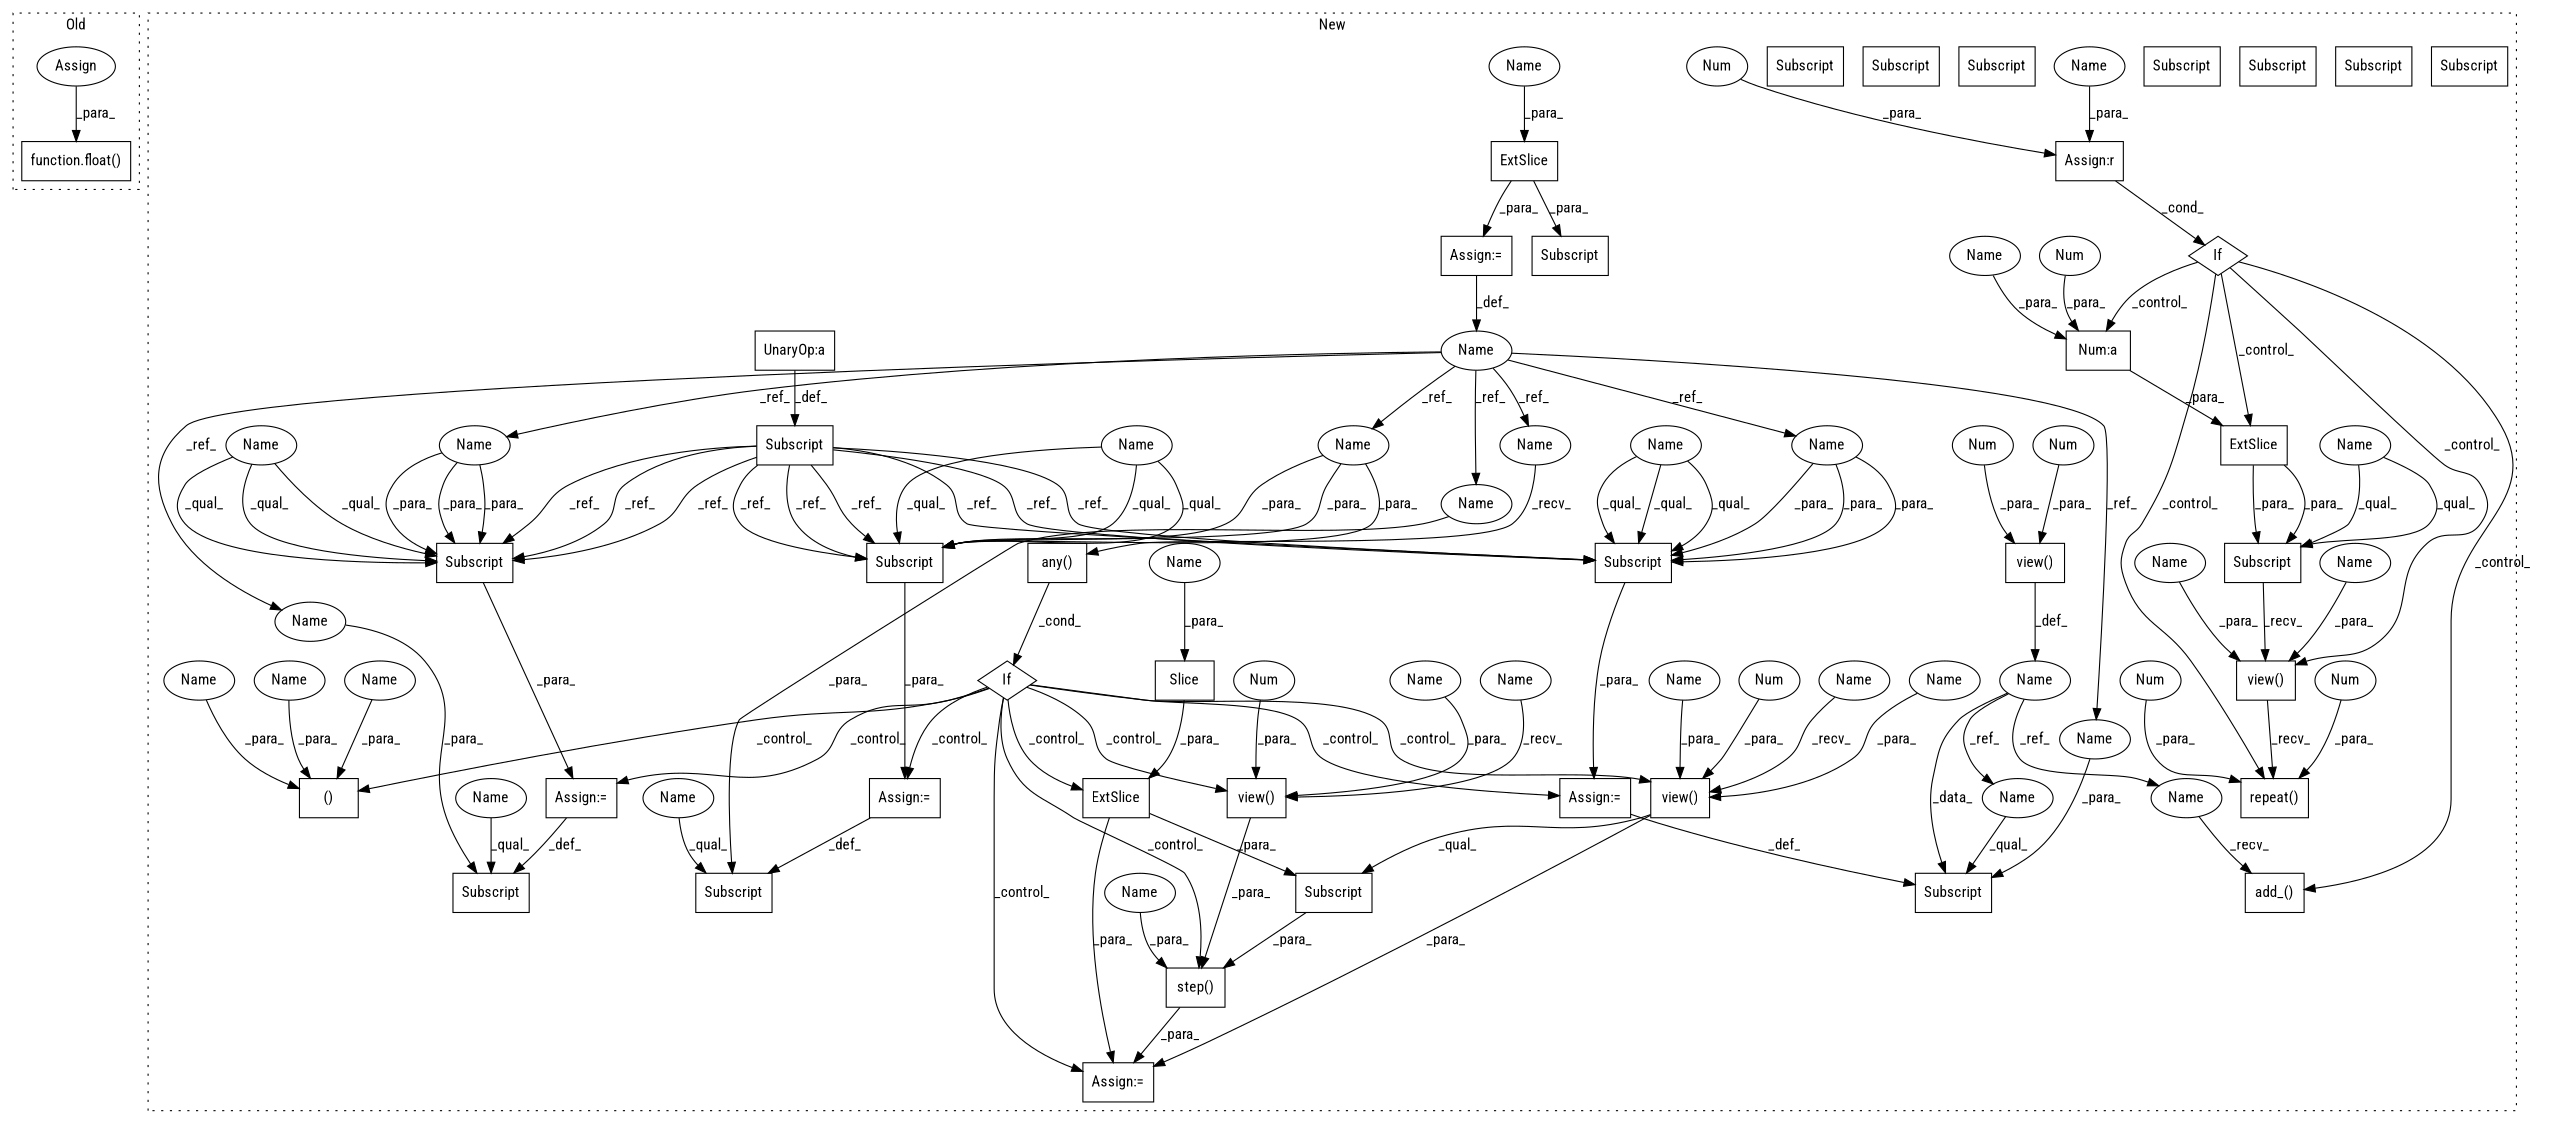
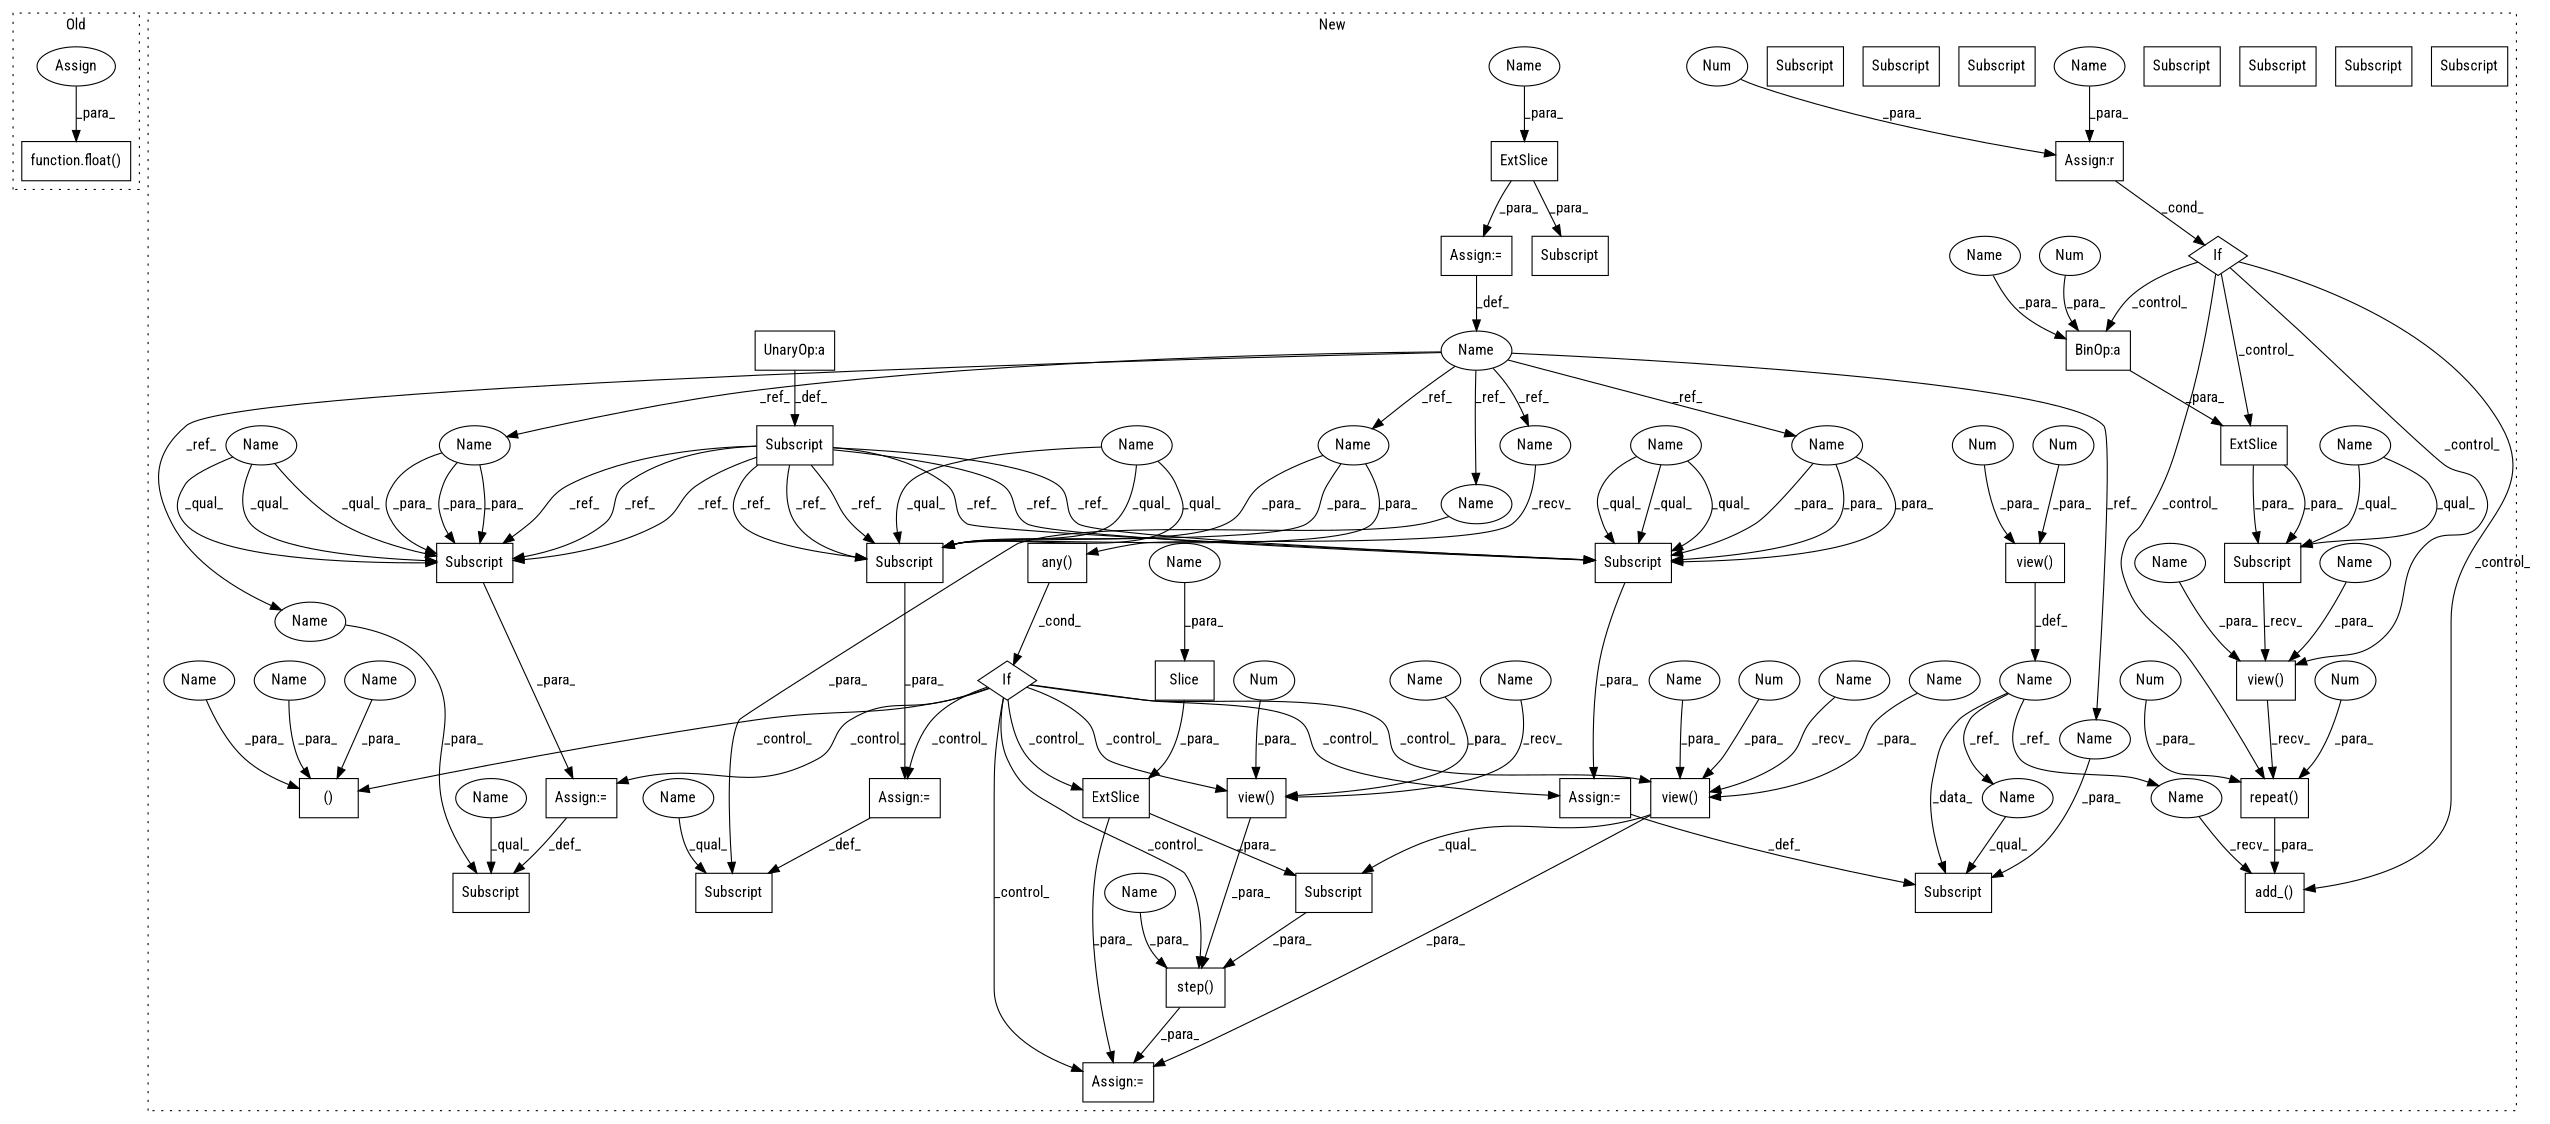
(2098, 351) -> (2098, 351)
none -> (2275, 840)
